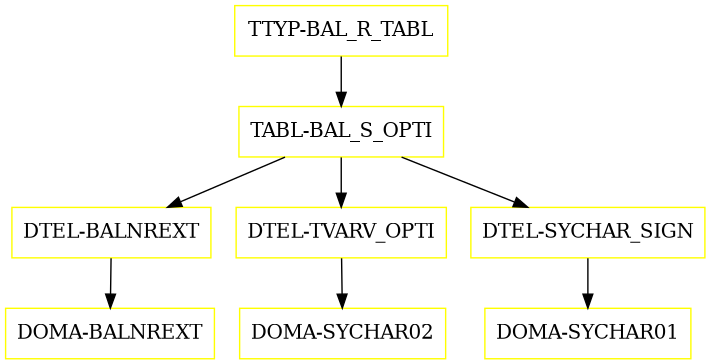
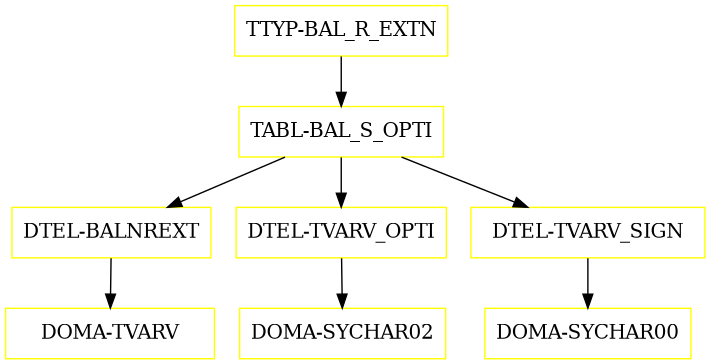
(341, 31) -> (341, 31)
(588, 233) -> (588, 233)
(110, 334) -> (110, 334)
(588, 334) -> (588, 334)
